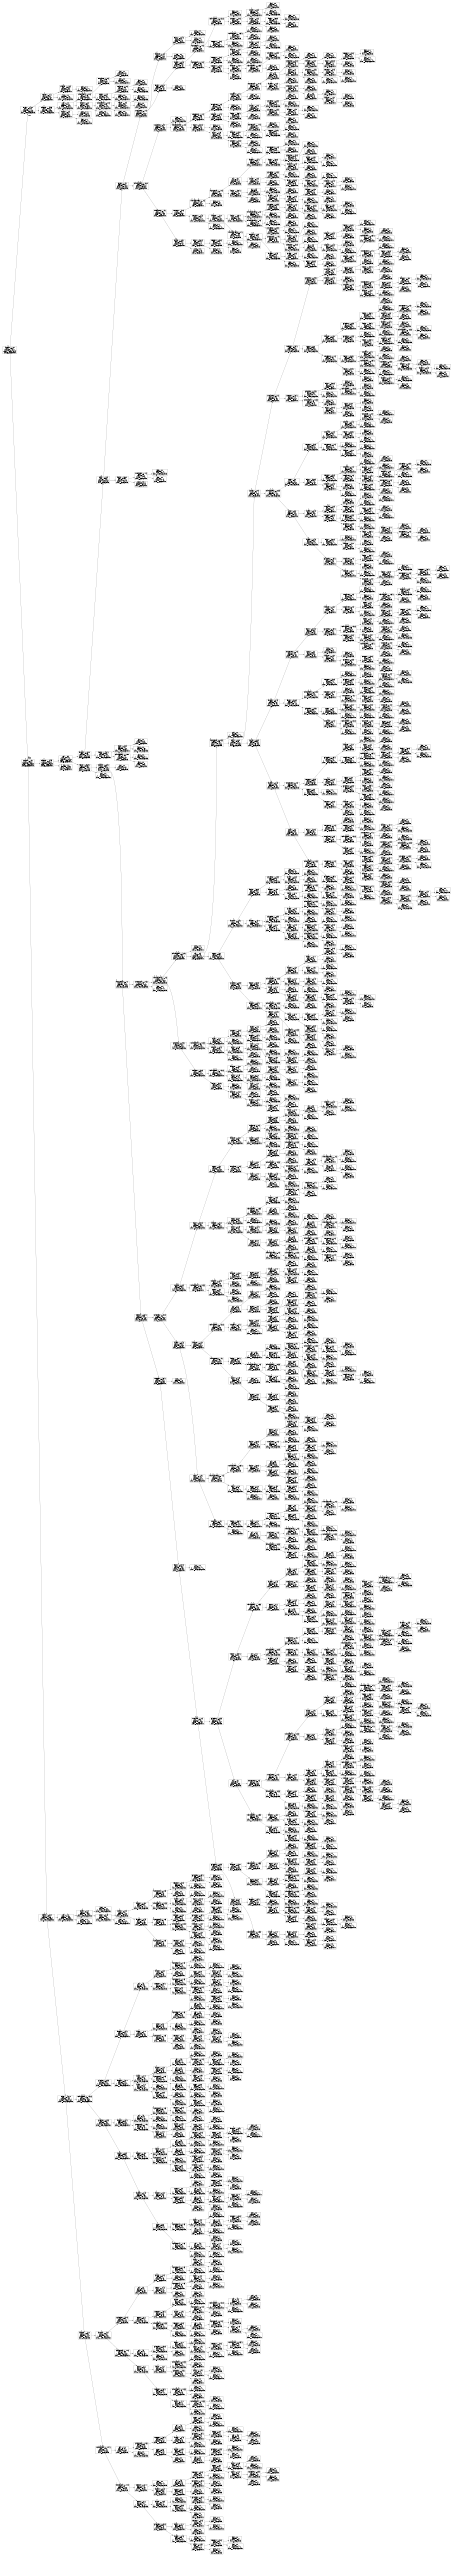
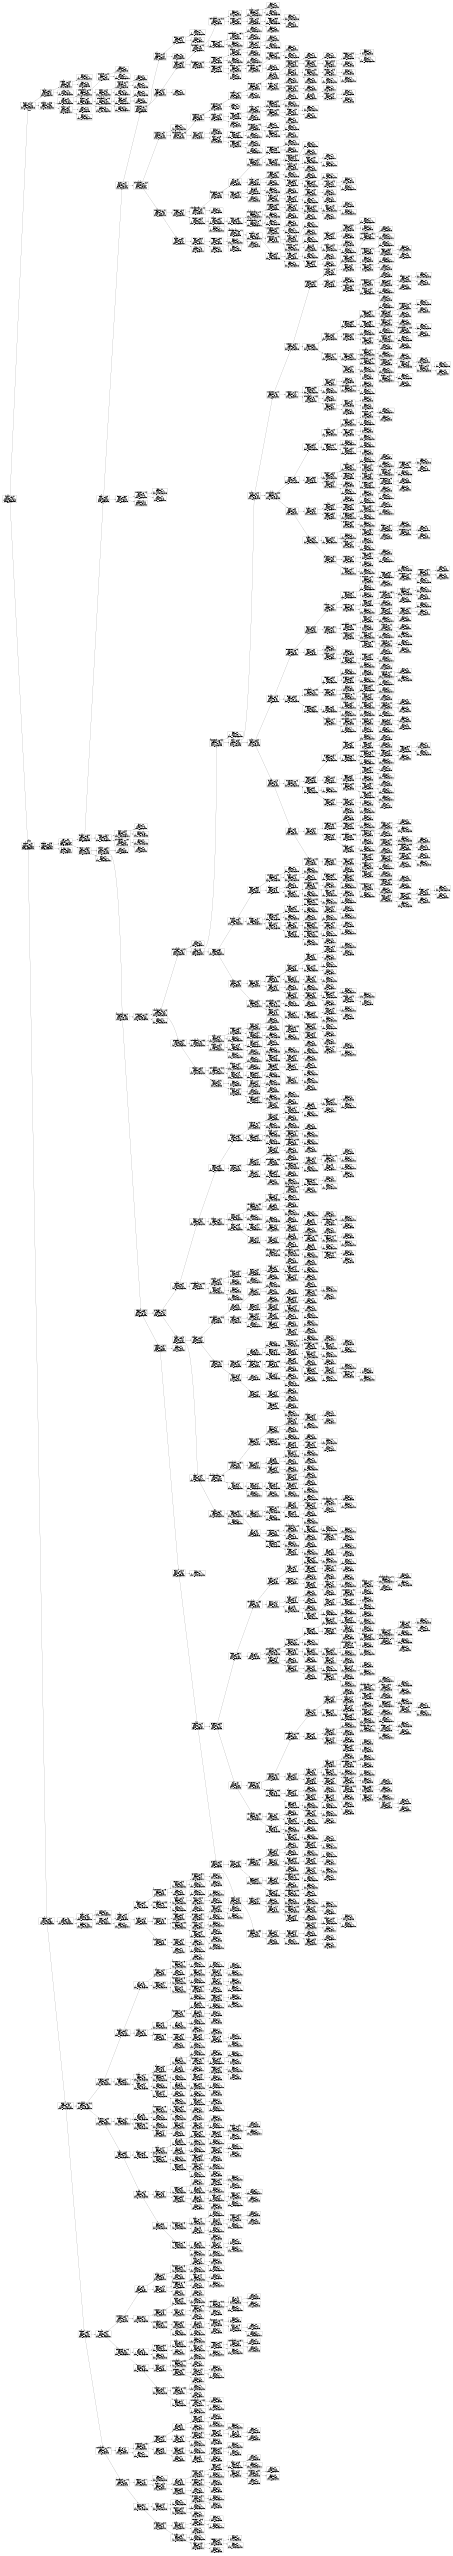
none -> (85, 85)
(235, 107) -> (235, 107)
